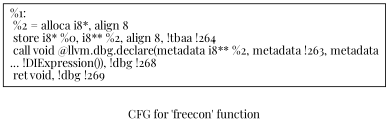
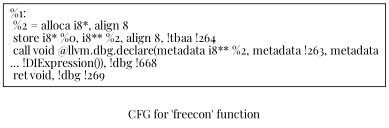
(84, 63) -> (84, 63)
